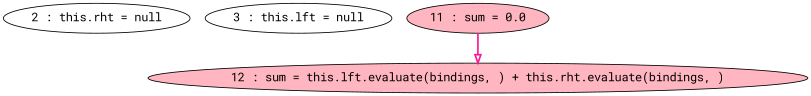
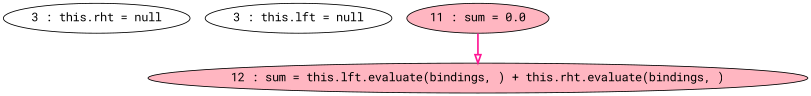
(97, 18) -> (97, 18)
